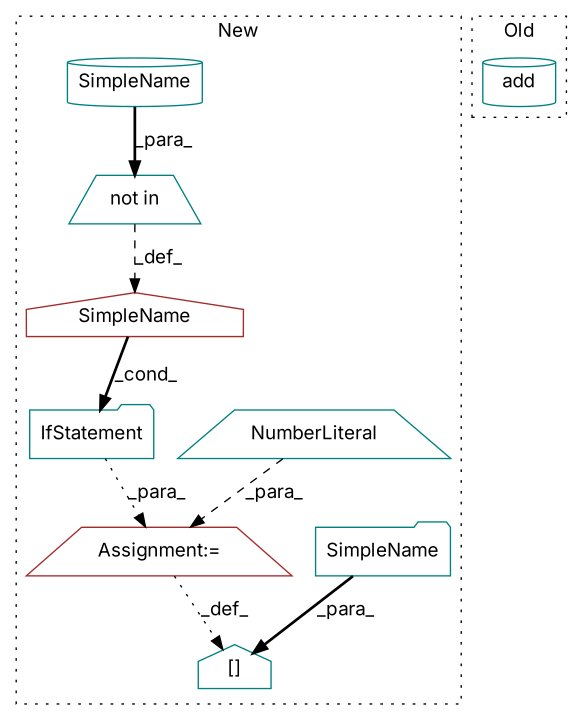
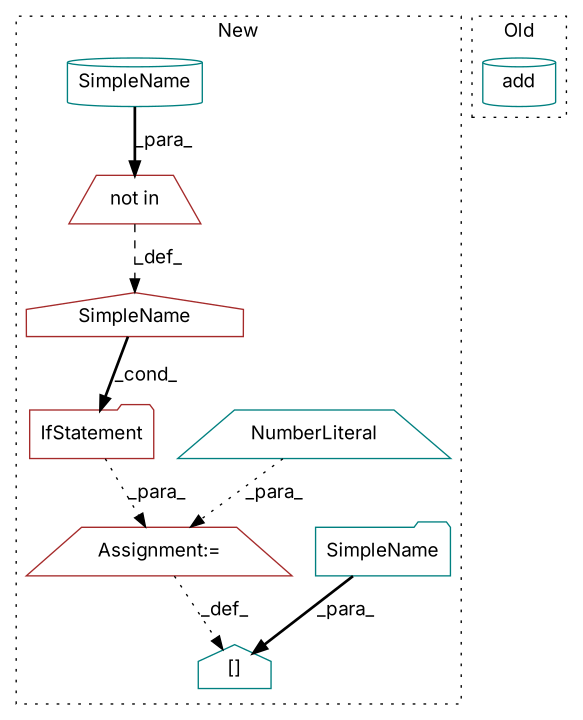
(135, 200) -> (135, 200)
(92, 434) -> (92, 434)
(242, 489) -> (242, 489)
